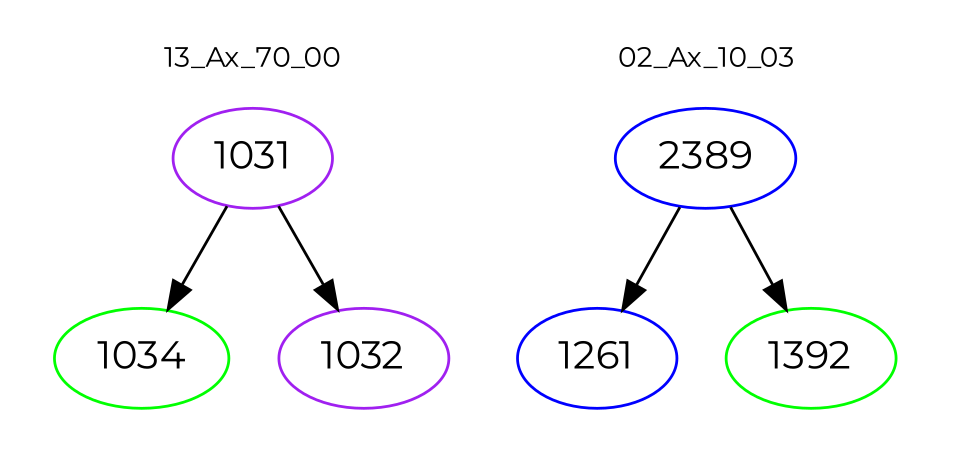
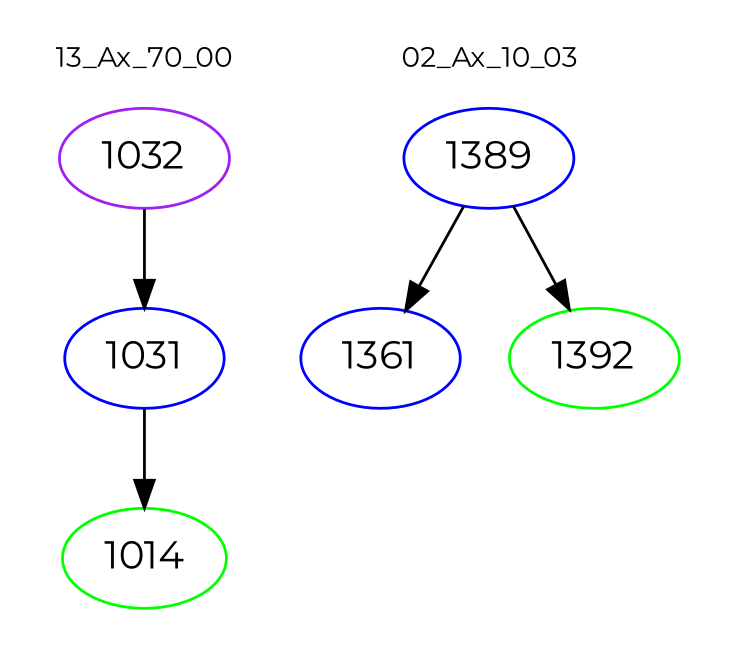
(253, 158) -> (144, 358)
(706, 158) -> (489, 158)
(301, 245) -> (144, 245)
(142, 358) -> (144, 558)
(597, 358) -> (381, 358)
